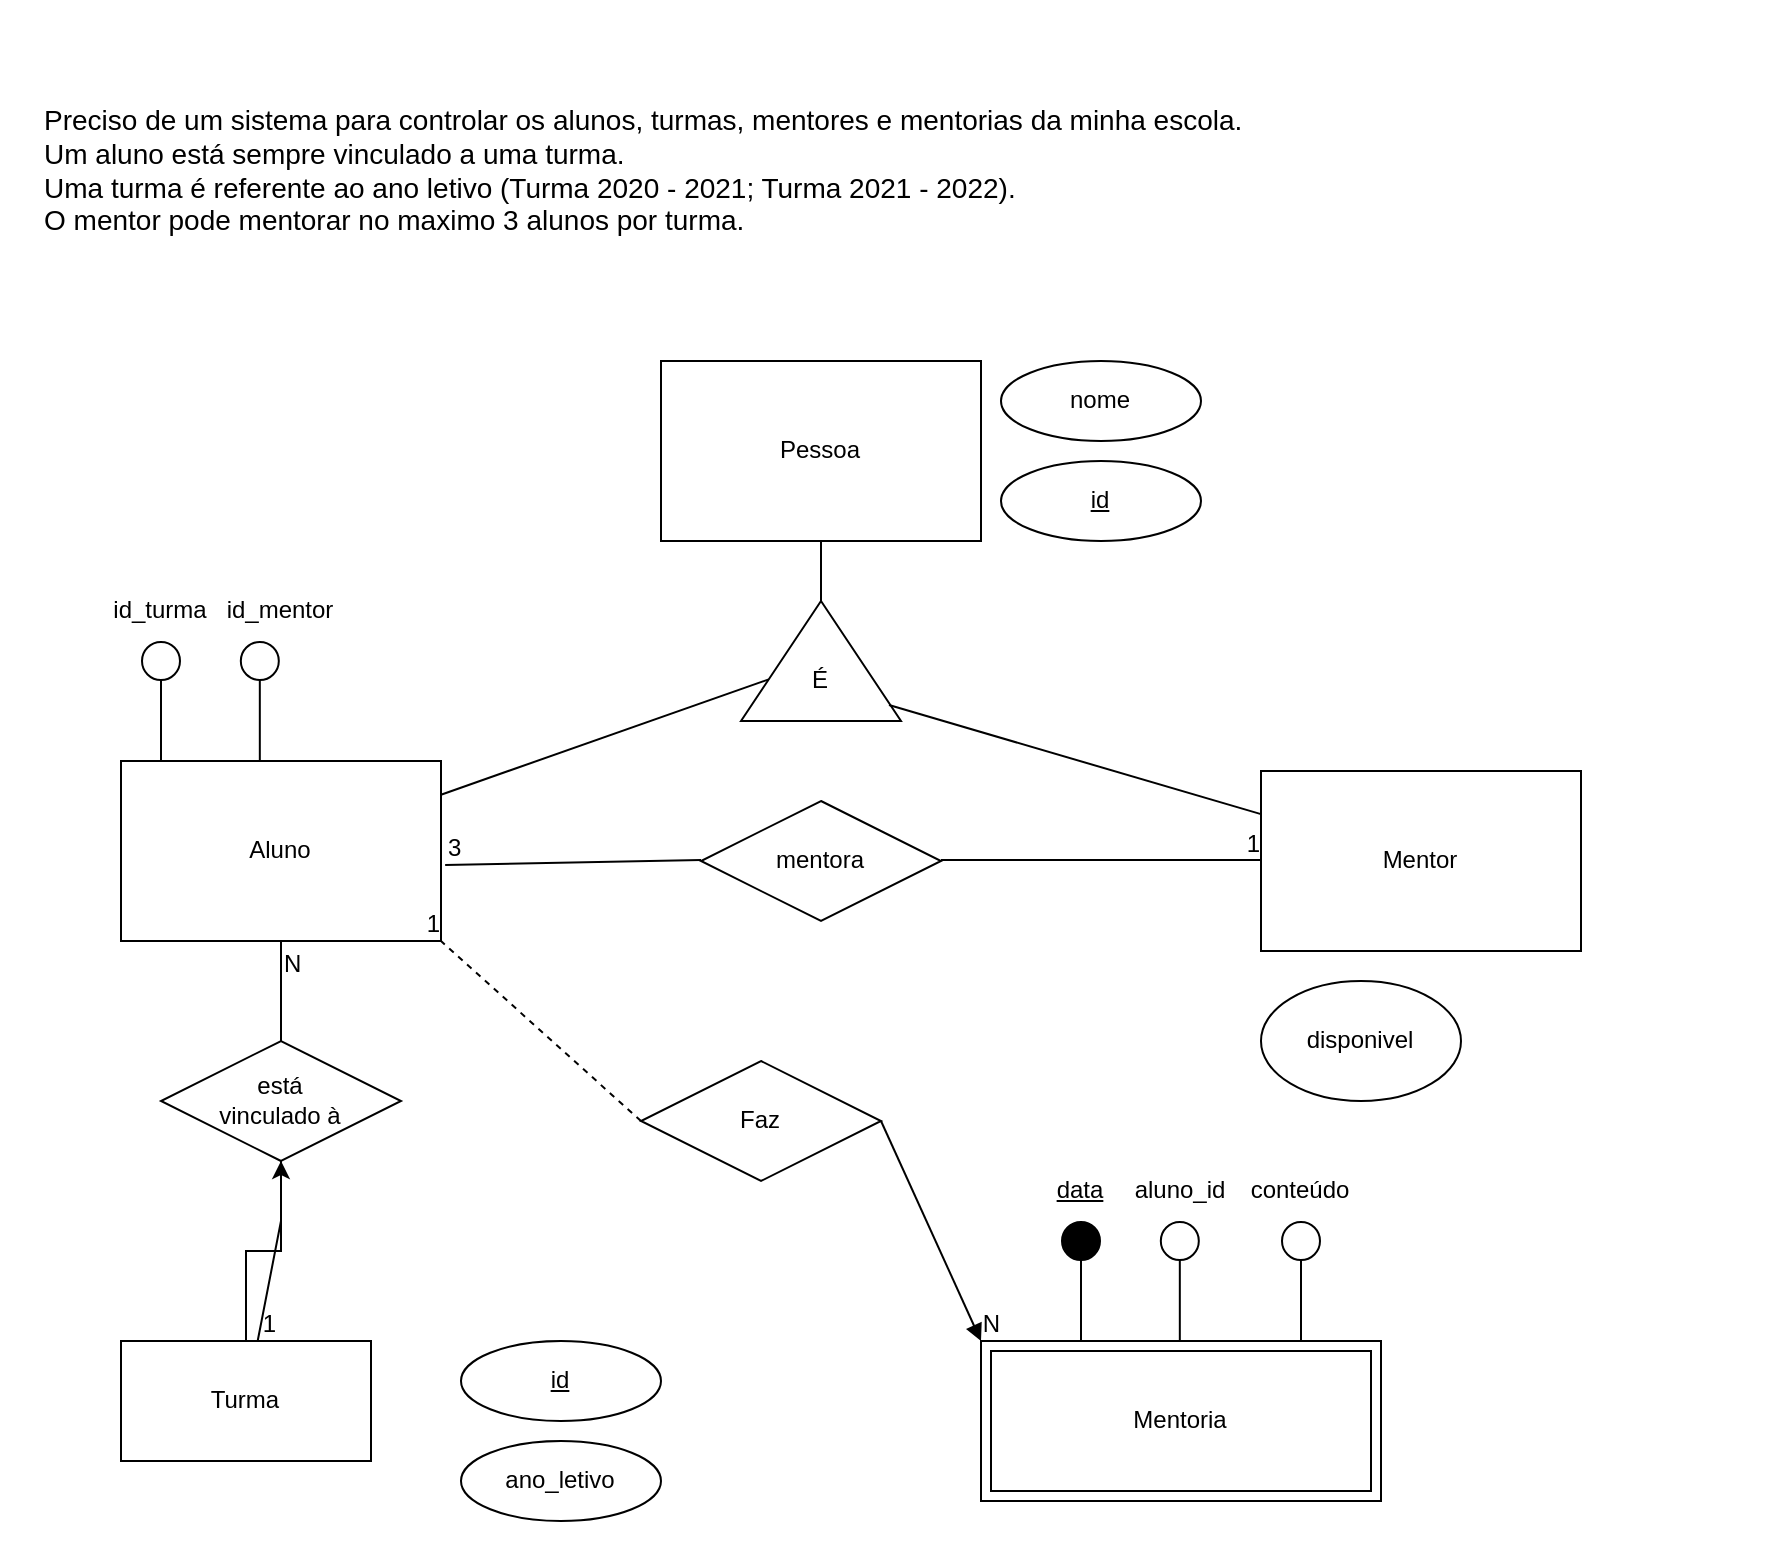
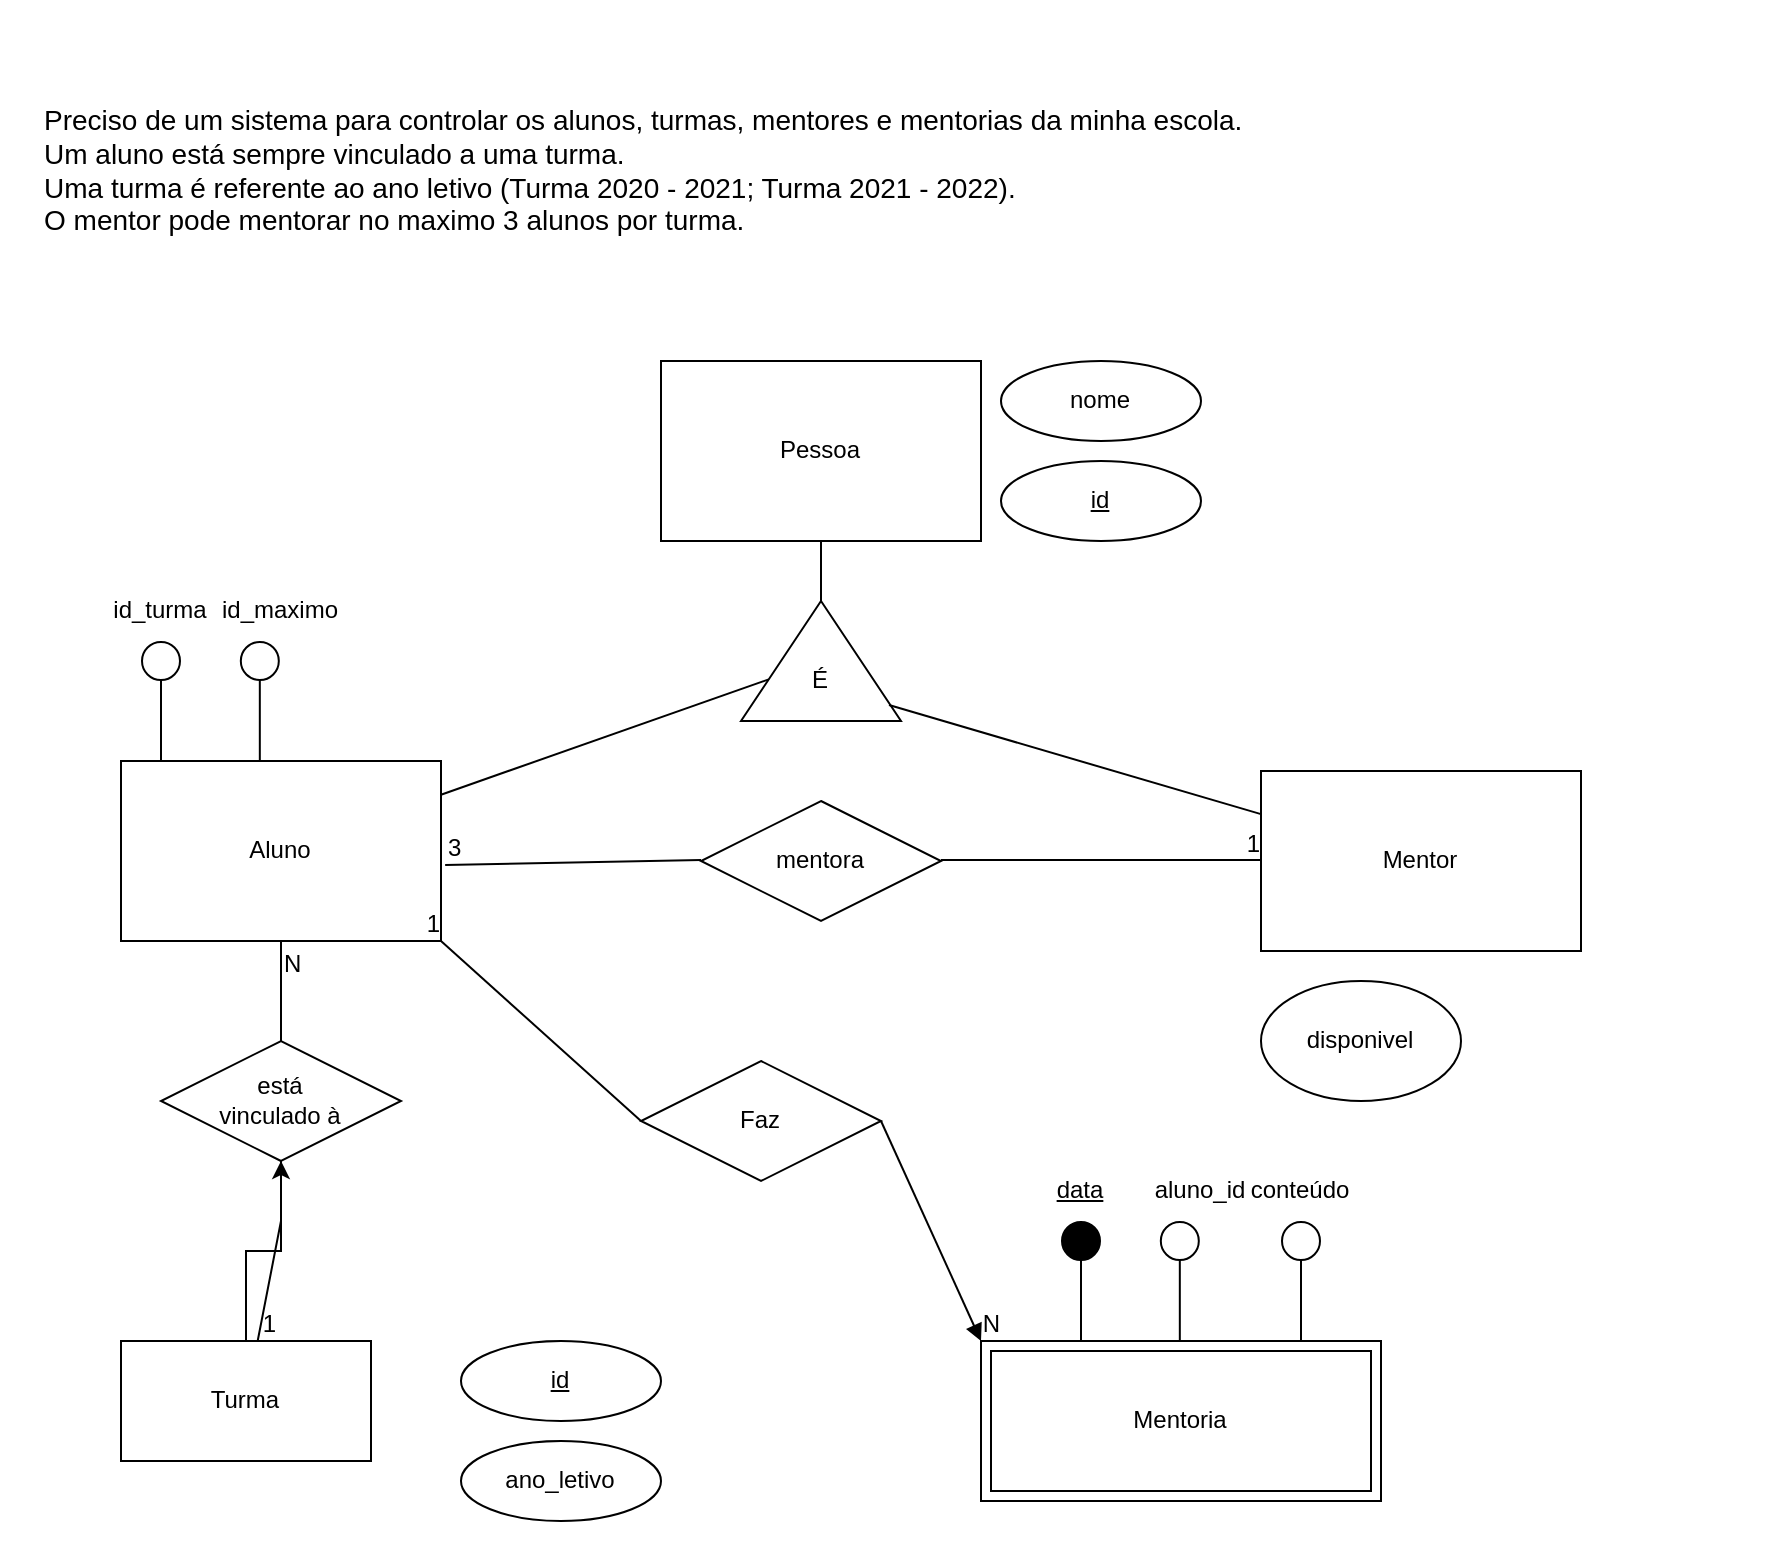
(281, 611) -> (281, 611)
(541, 1031) -> (541, 1031)
(1181, 1191) -> (1201, 1191)
